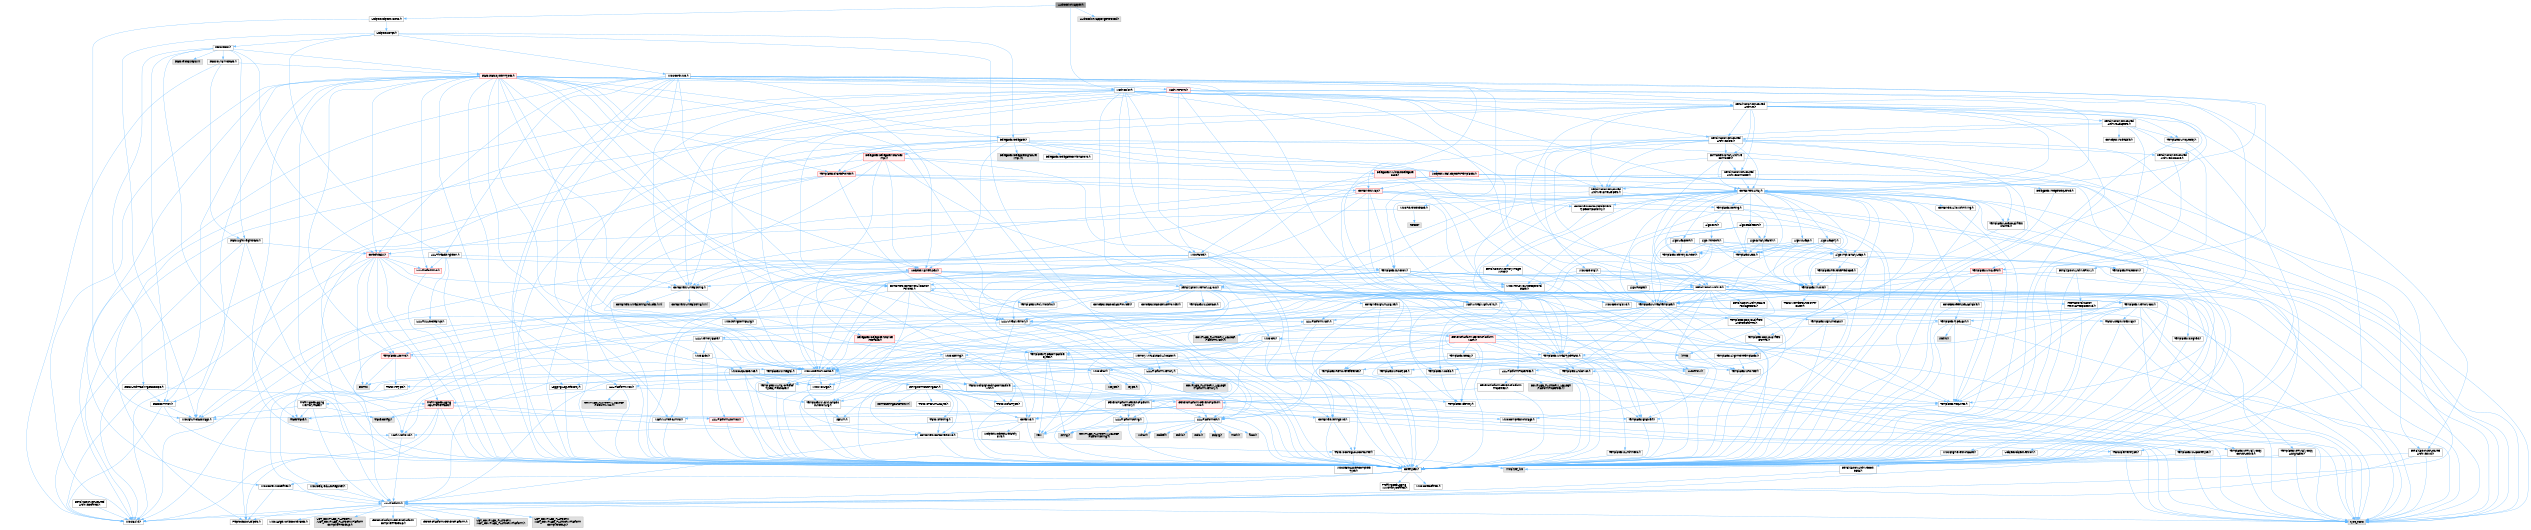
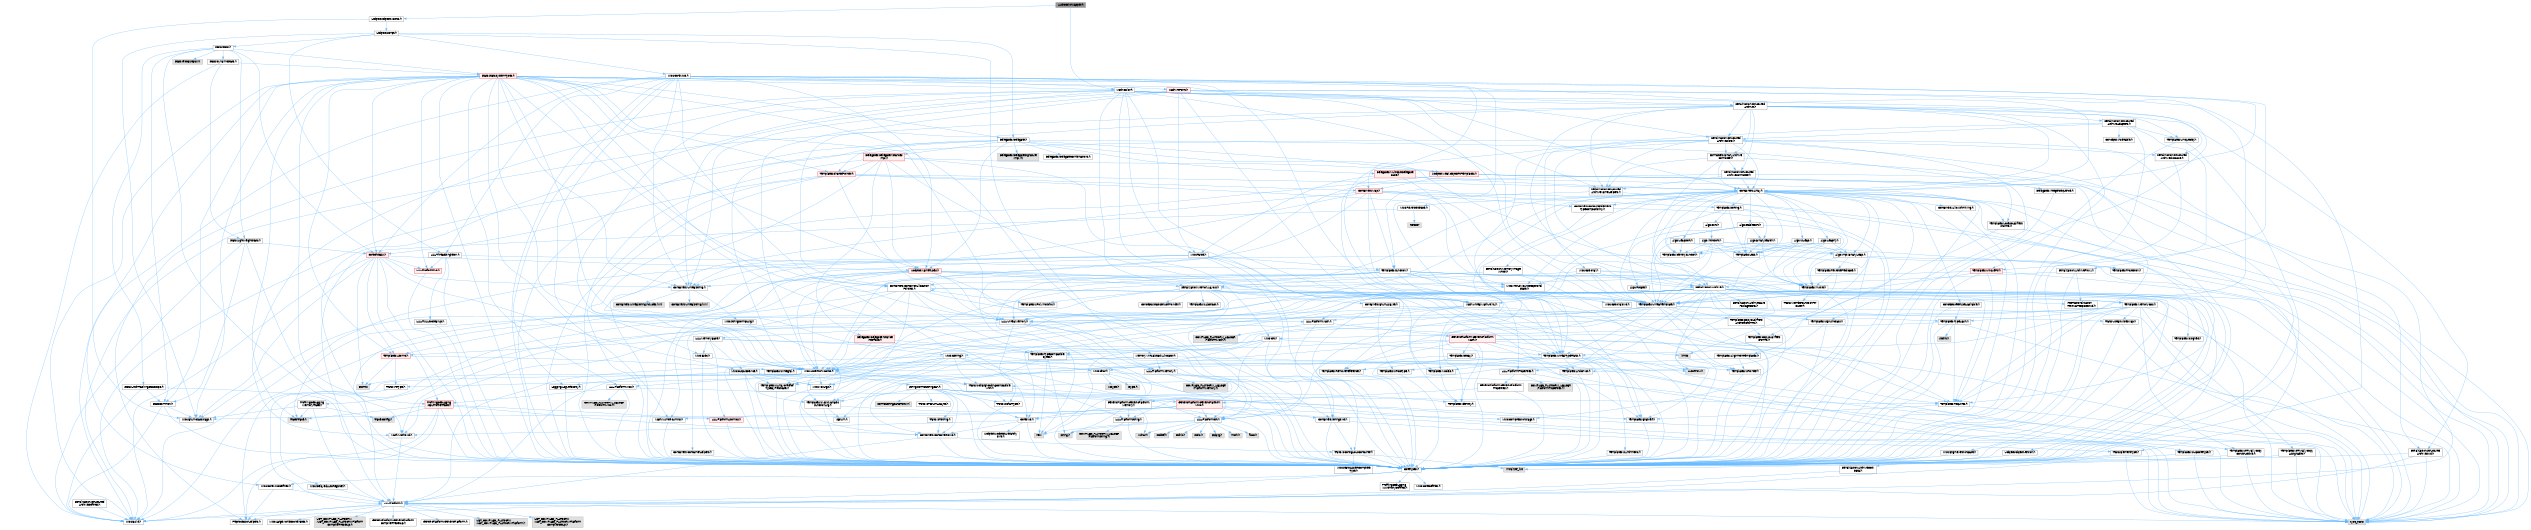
(1099, 19) -> none
(1379, 247) -> none
(1113, 305) -> none
none -> (692, 453)
